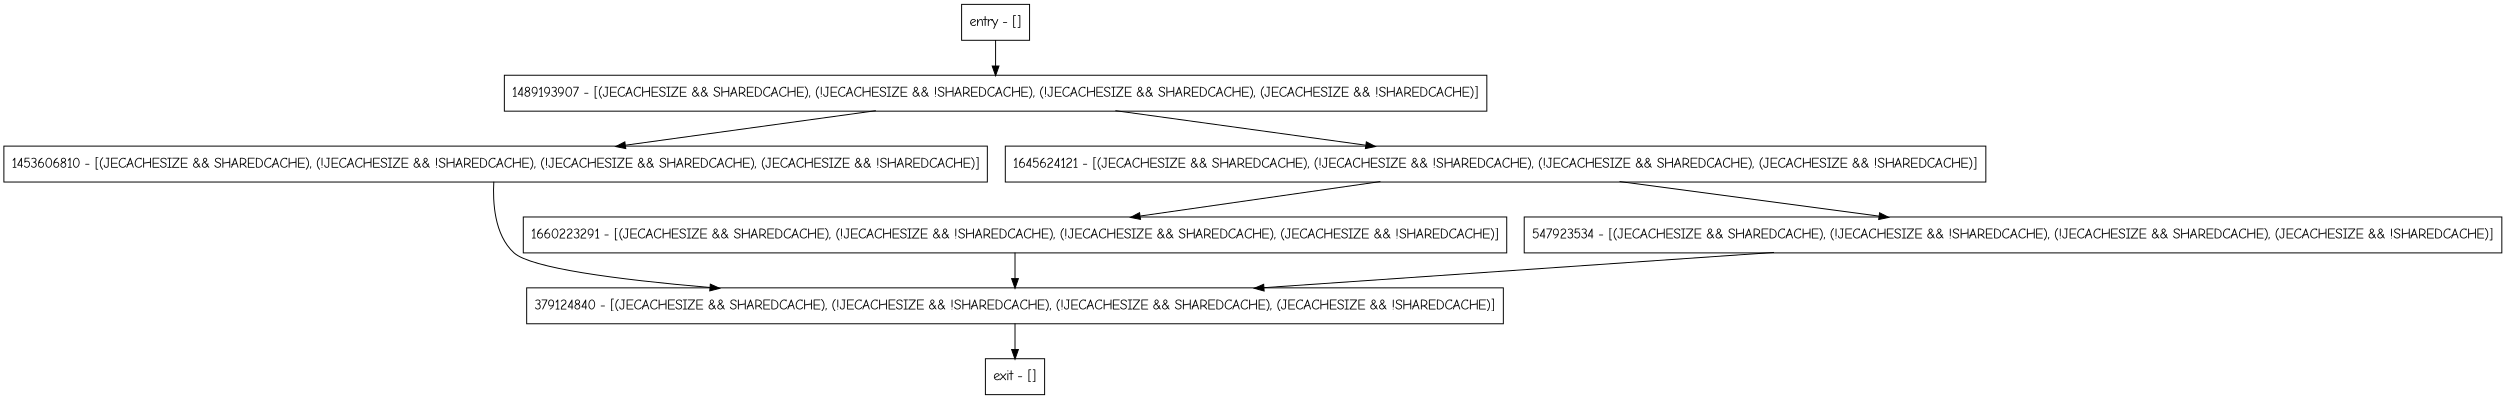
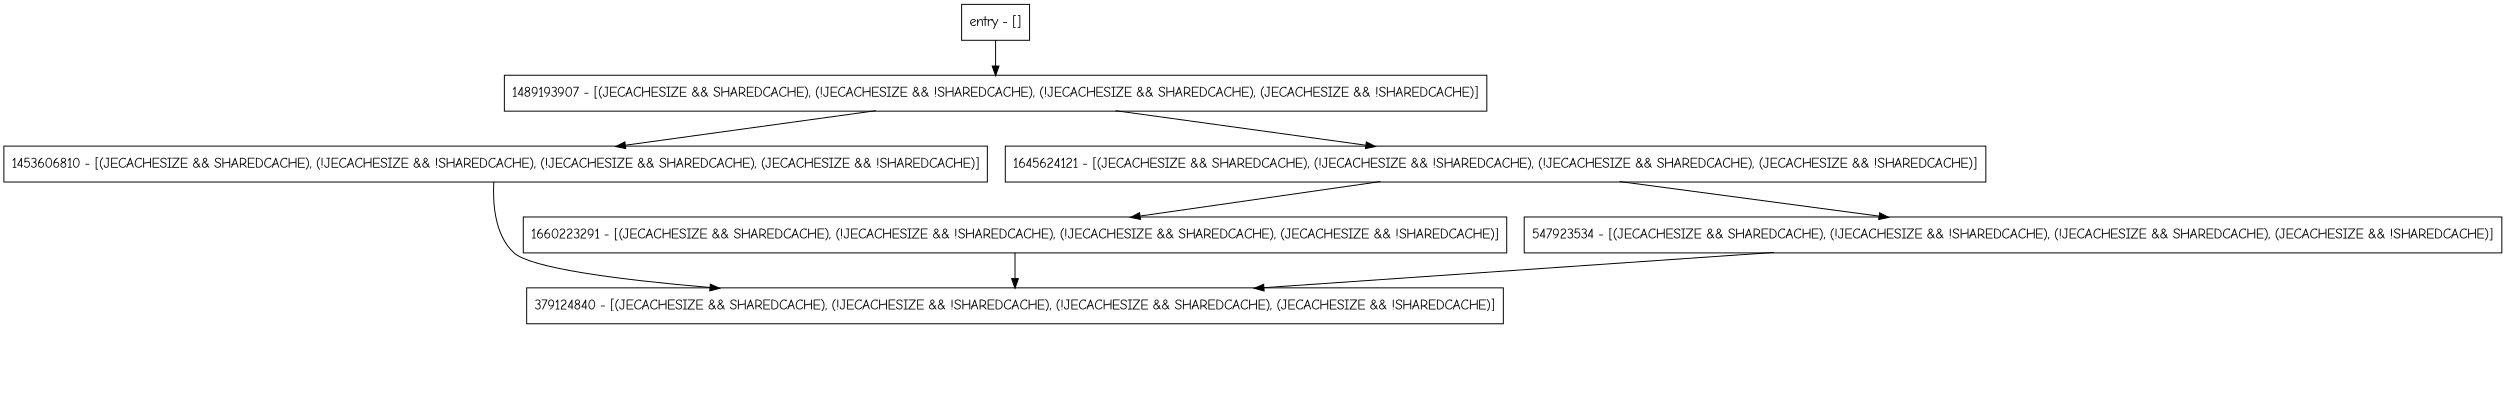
(1015, 377) -> none
